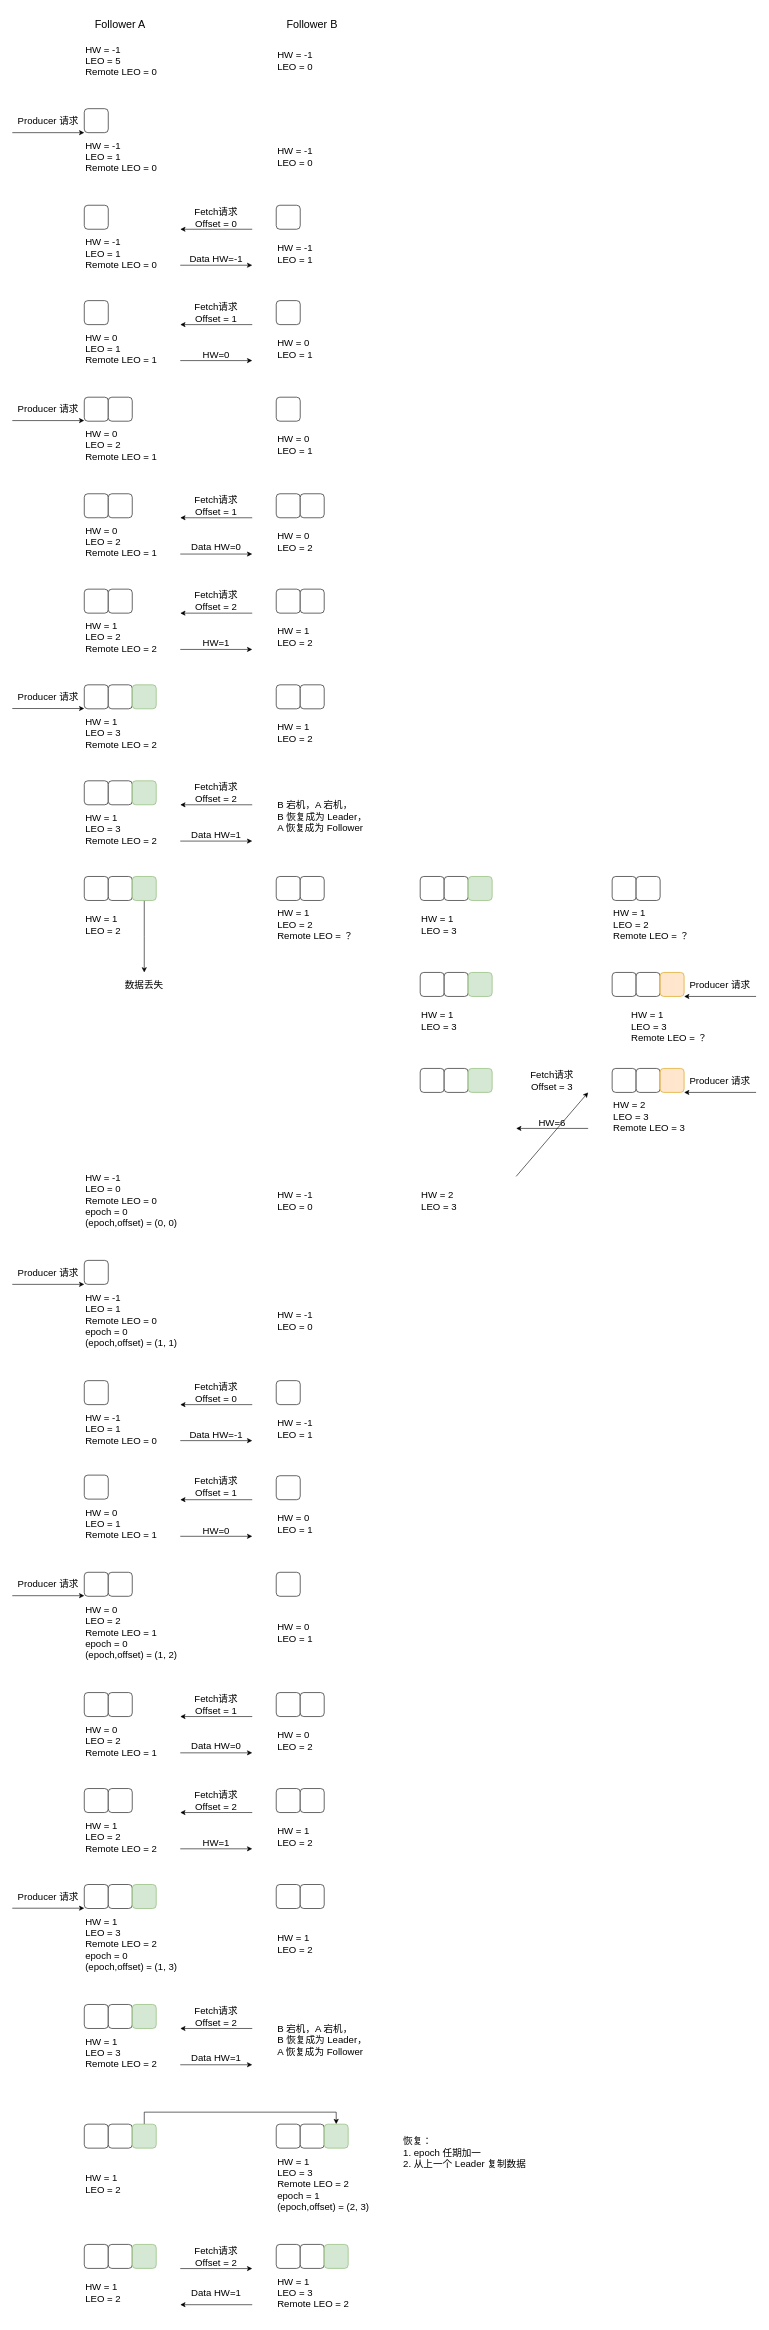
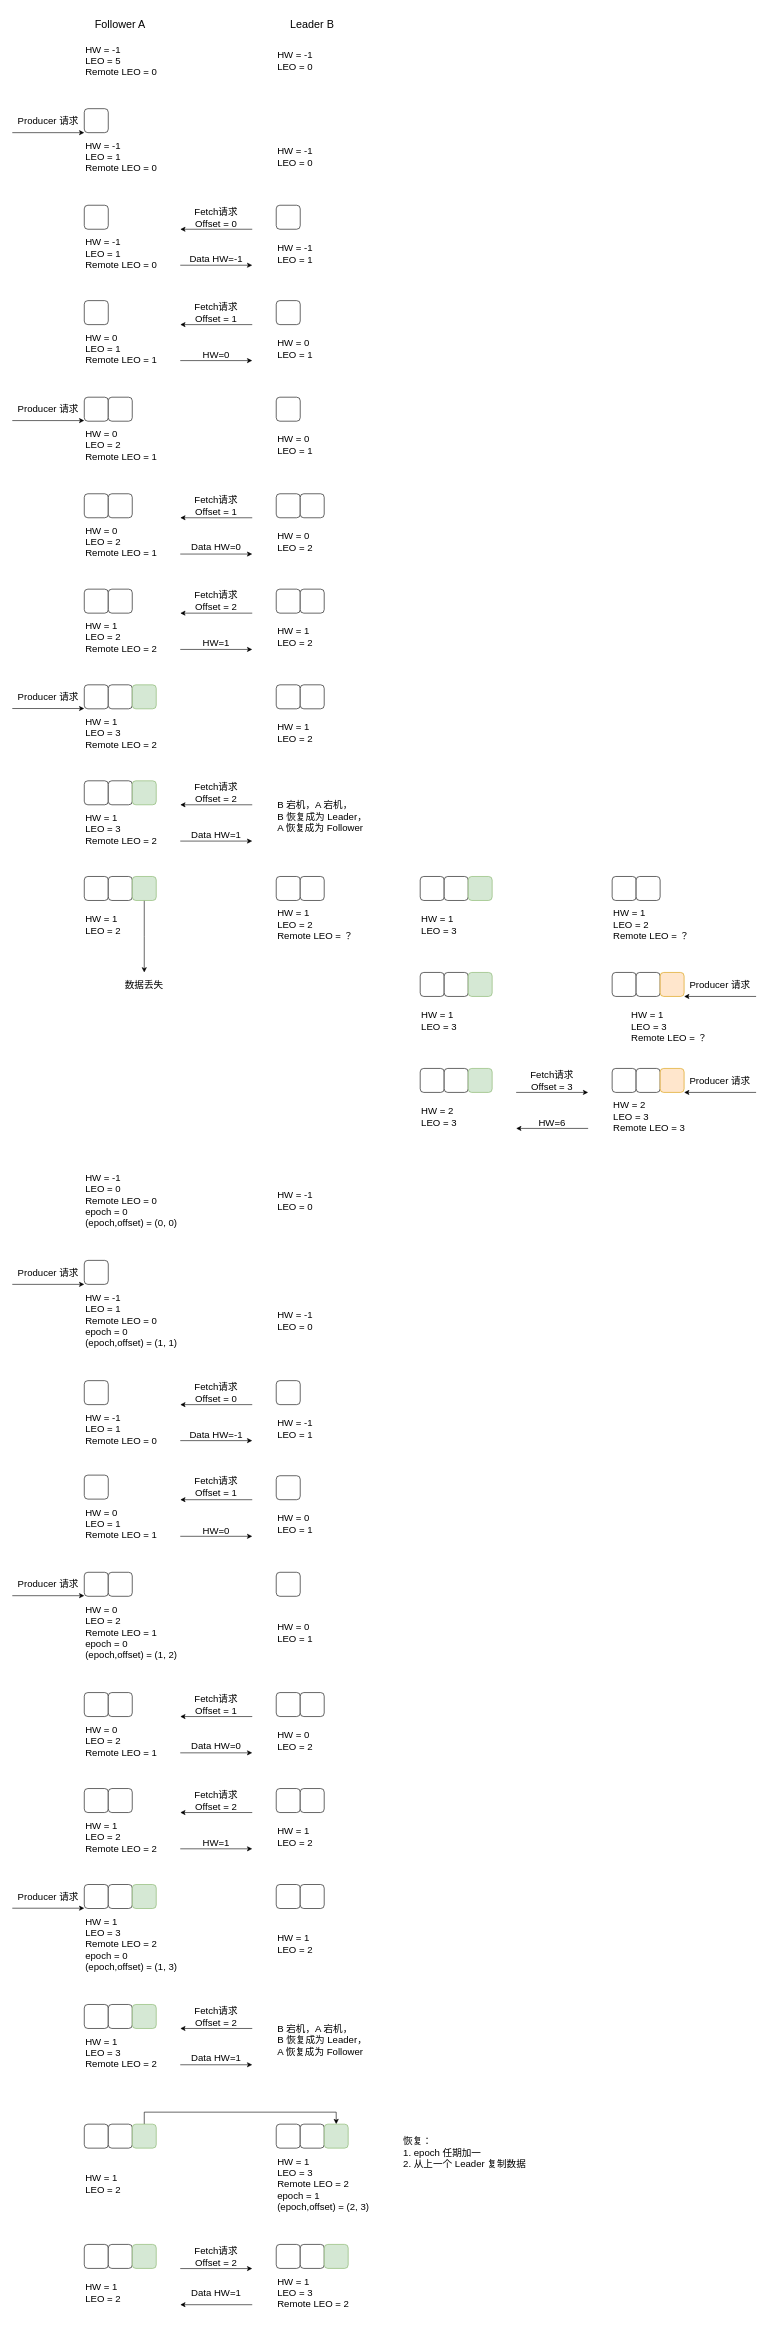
(312, 24) -> (312, 24)
(468, 1200) -> (468, 1116)
